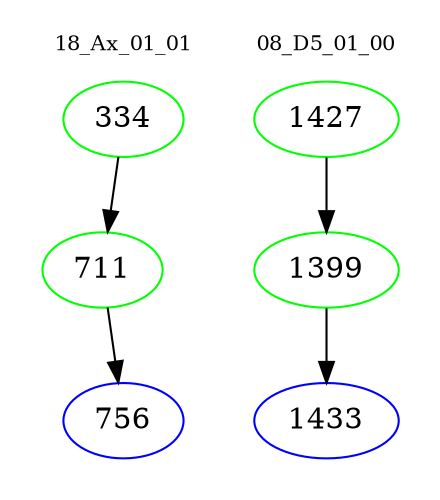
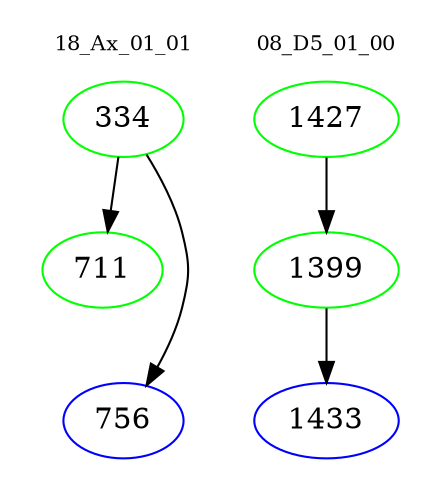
(111, 334) -> (187, 259)
